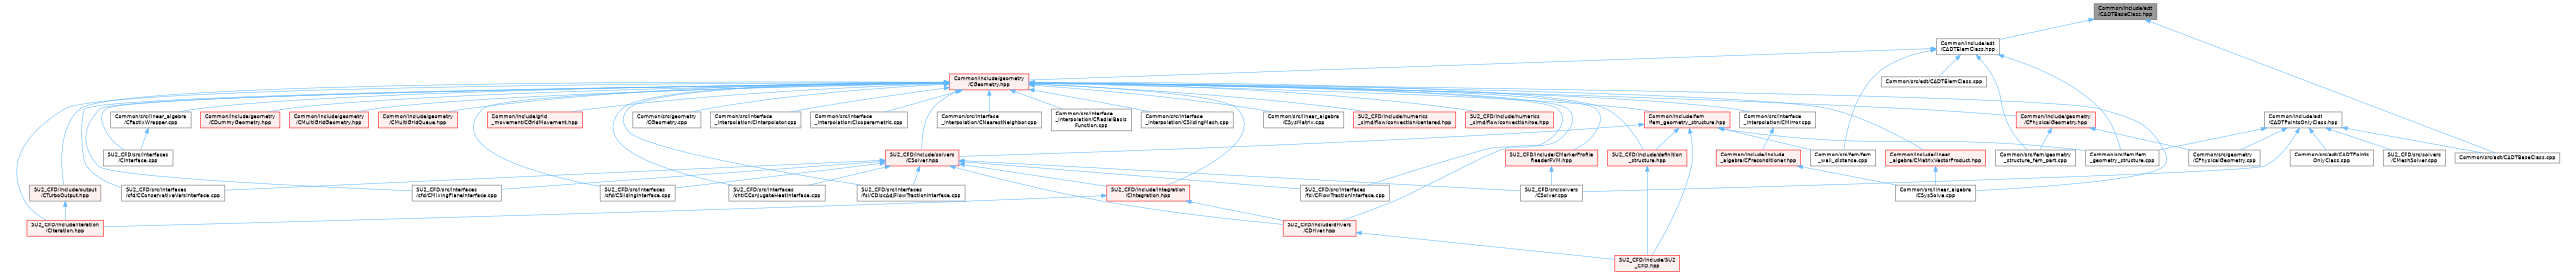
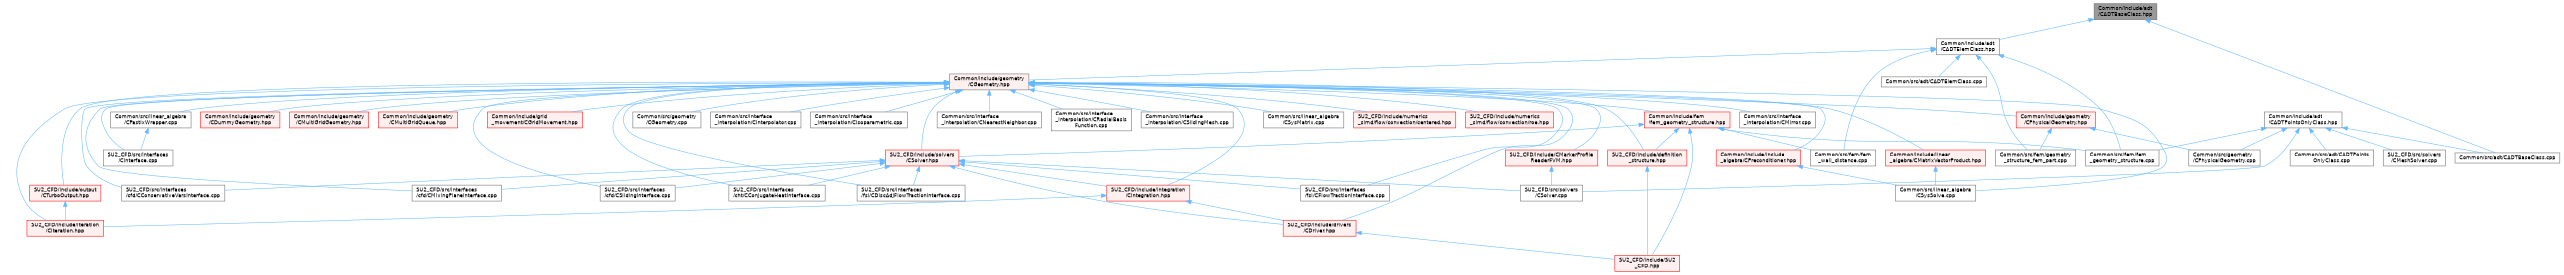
(989, 82) -> (989, 82)
(1766, 143) -> (1456, 91)
(65, 193) -> (65, 193)
